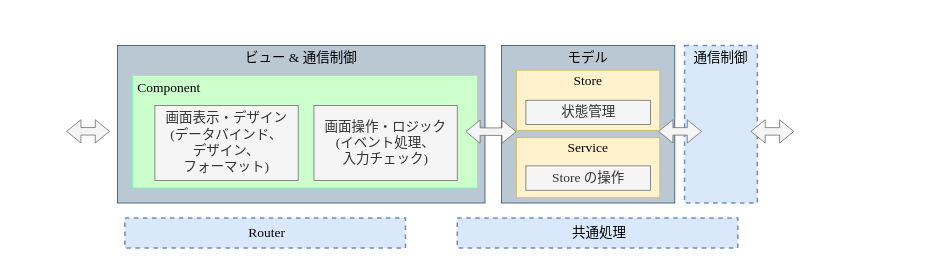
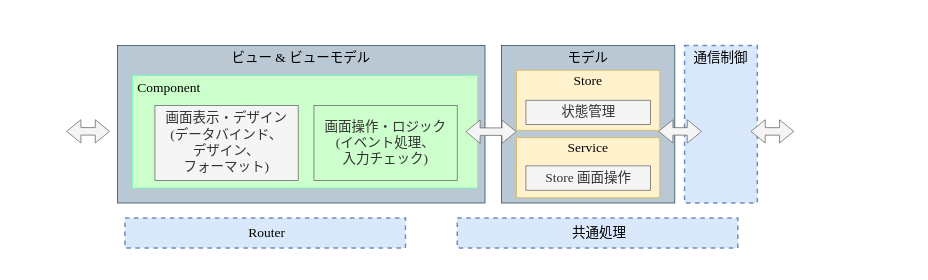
(301, 59) -> (301, 59)
(386, 143) -> (386, 143)
(588, 178) -> (588, 178)
